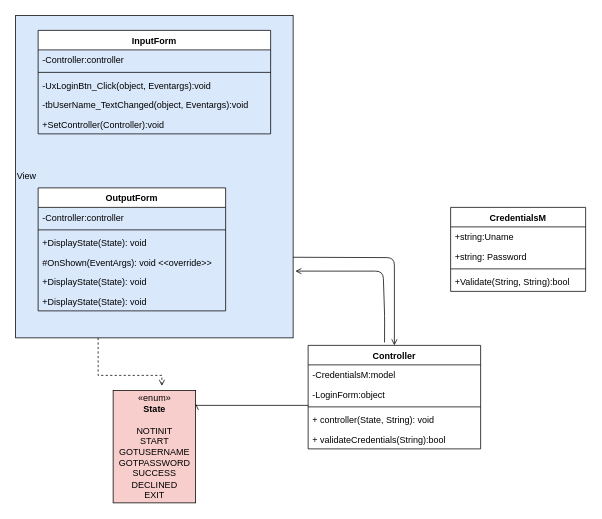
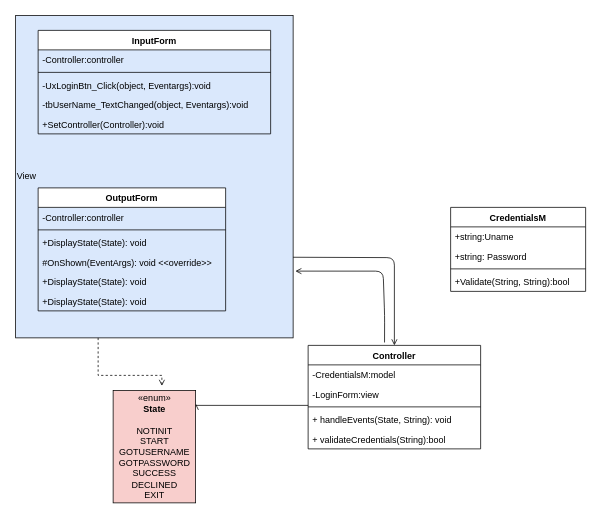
(353, 395) -> (346, 395)
(385, 420) -> (391, 420)
